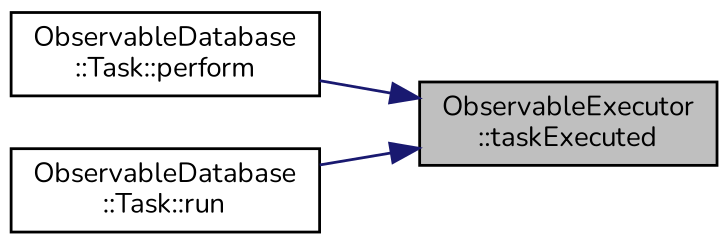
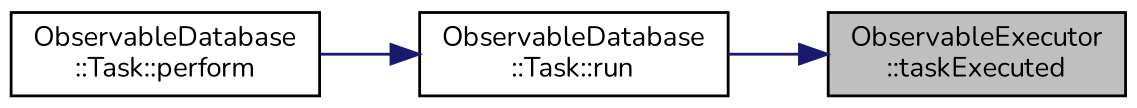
(355, 87) -> (356, 54)
